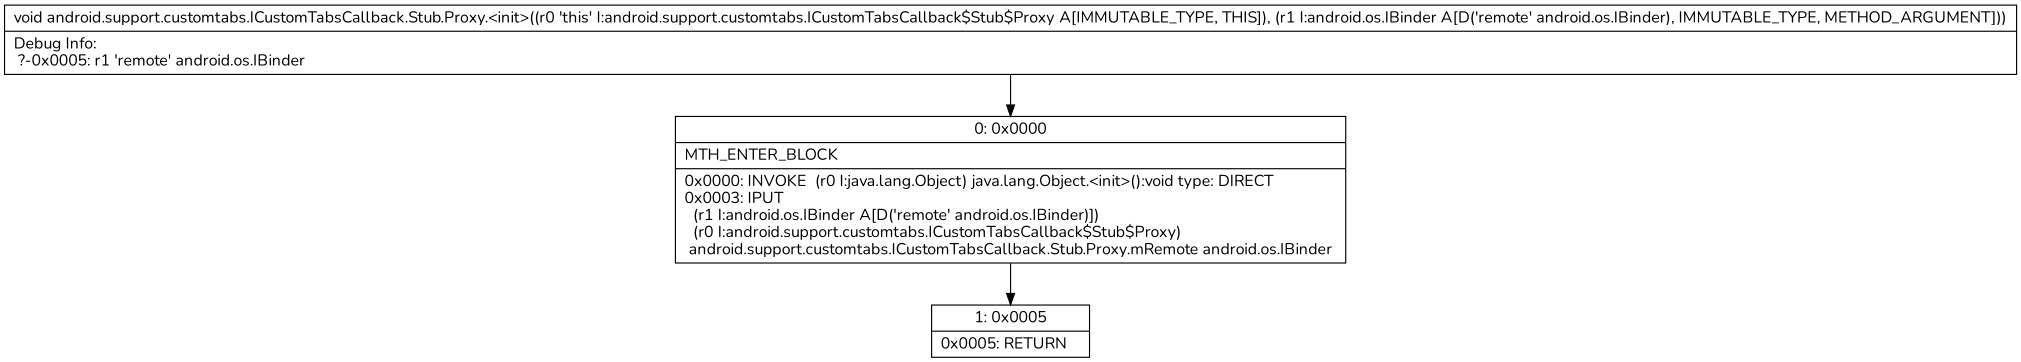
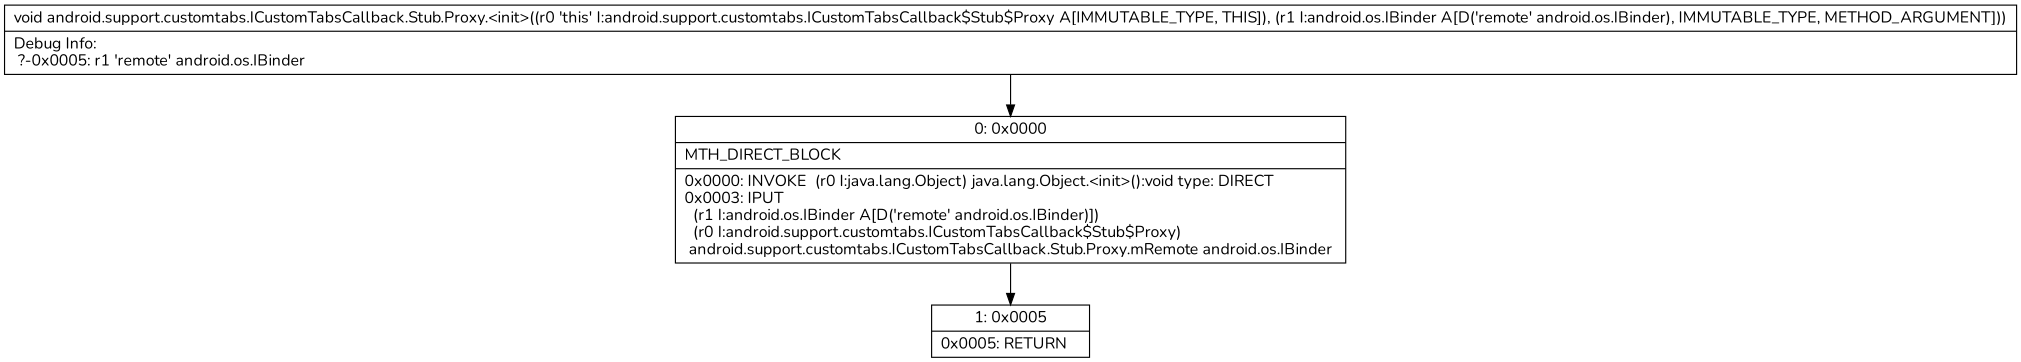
(762, 155) -> (763, 155)
